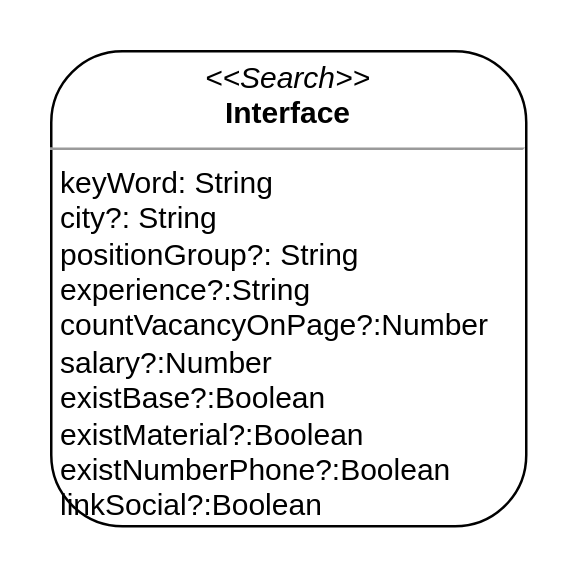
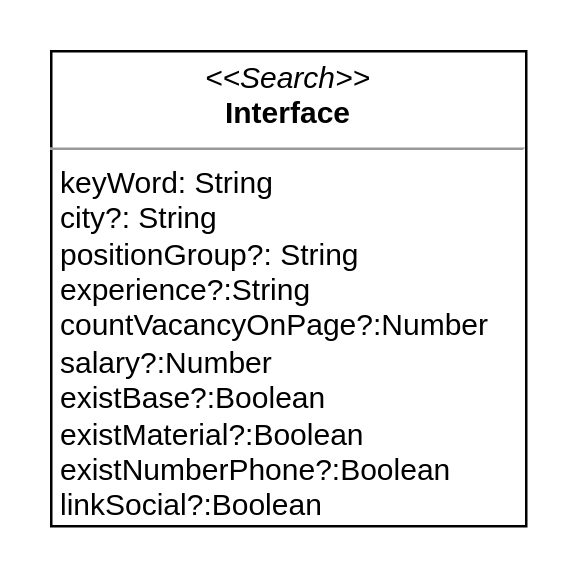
(289, 289) -> (289, 289)
